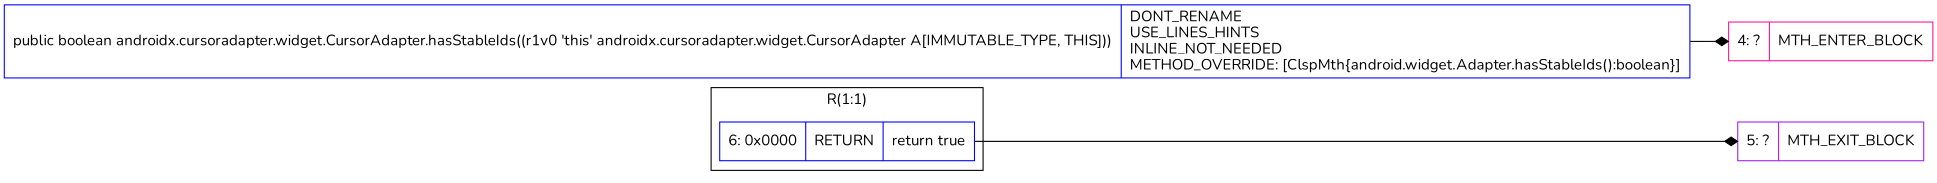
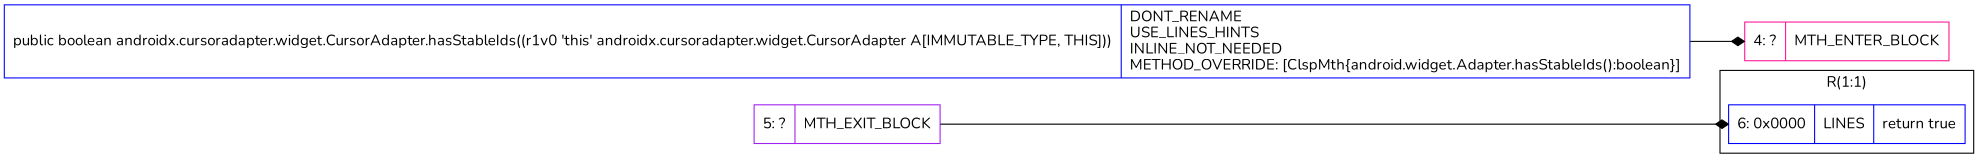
(844, 141) -> (1844, 124)
(1350, 141) -> (1328, 124)
